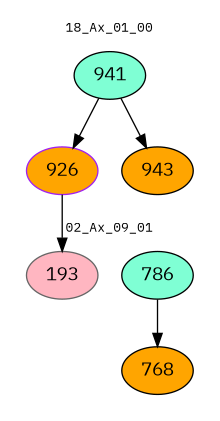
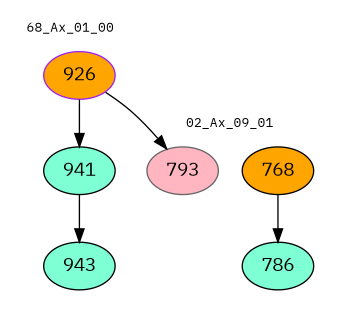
(110, 28) -> (71, 28)
(89, 117) -> (79, 117)
(158, 171) -> (79, 266)
(62, 275) -> (183, 171)
(158, 316) -> (278, 212)
